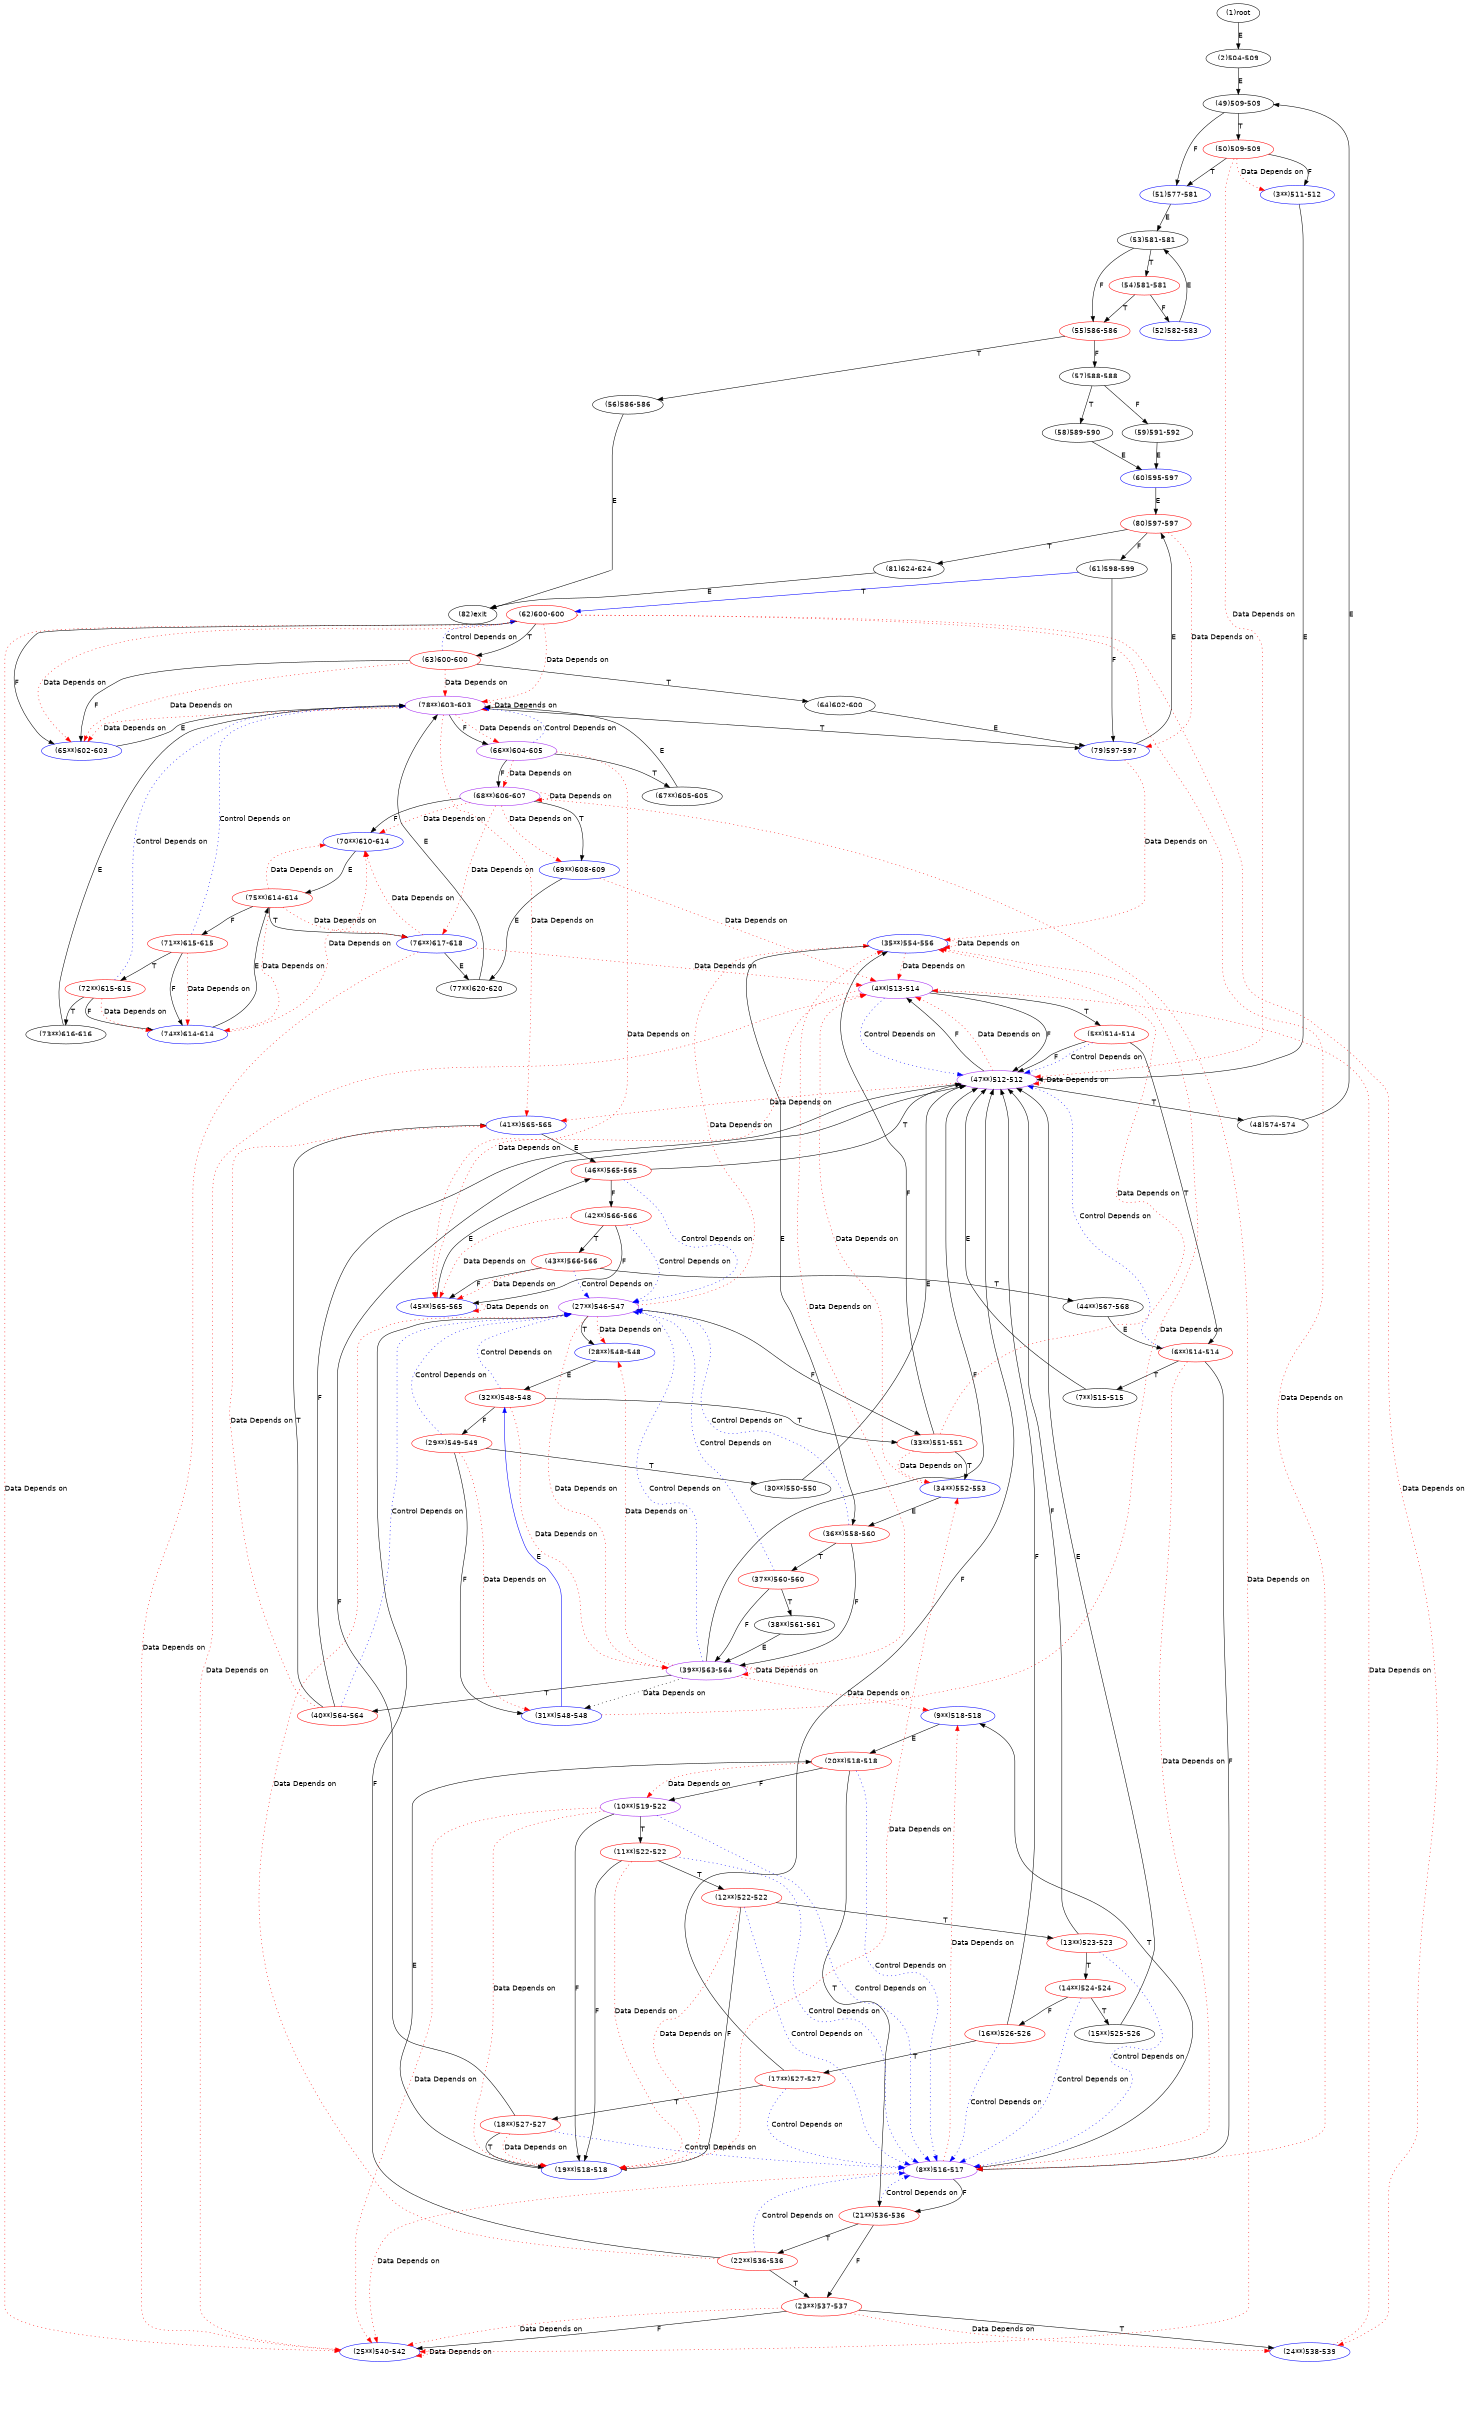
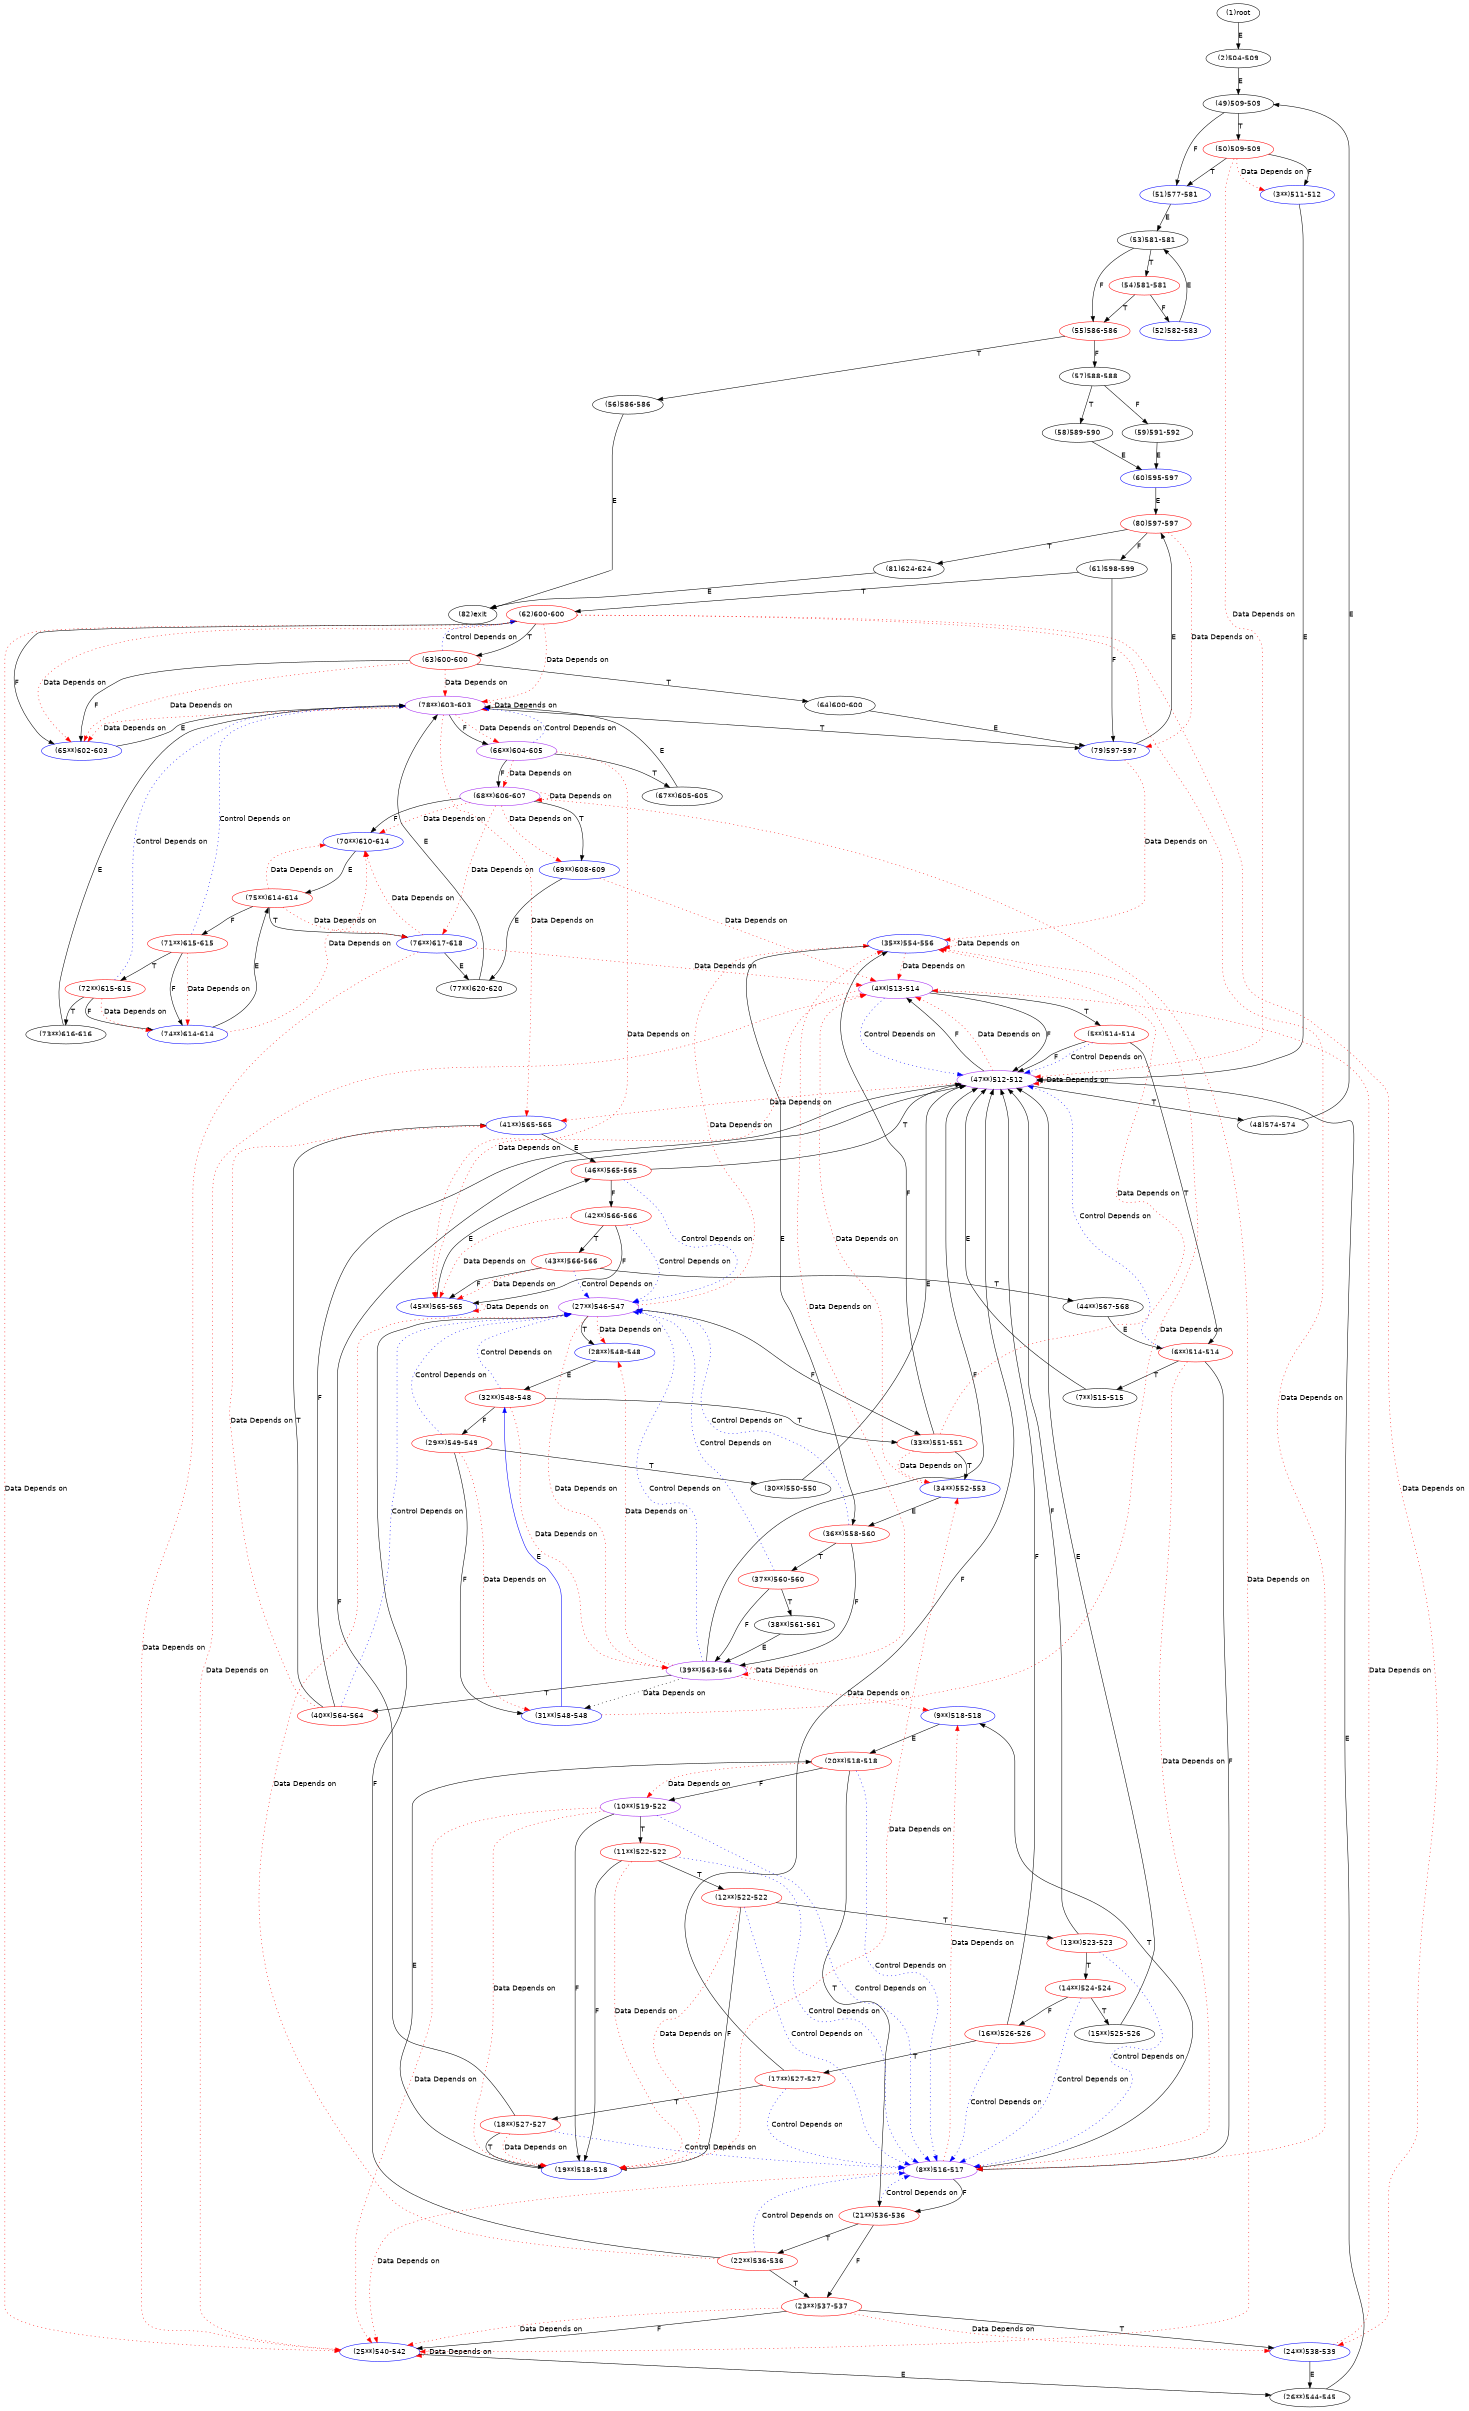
(830, 592) -> (830, 592)
(840, 706) -> (840, 706)
(274, 983) -> none
none -> (1310, 2398)
